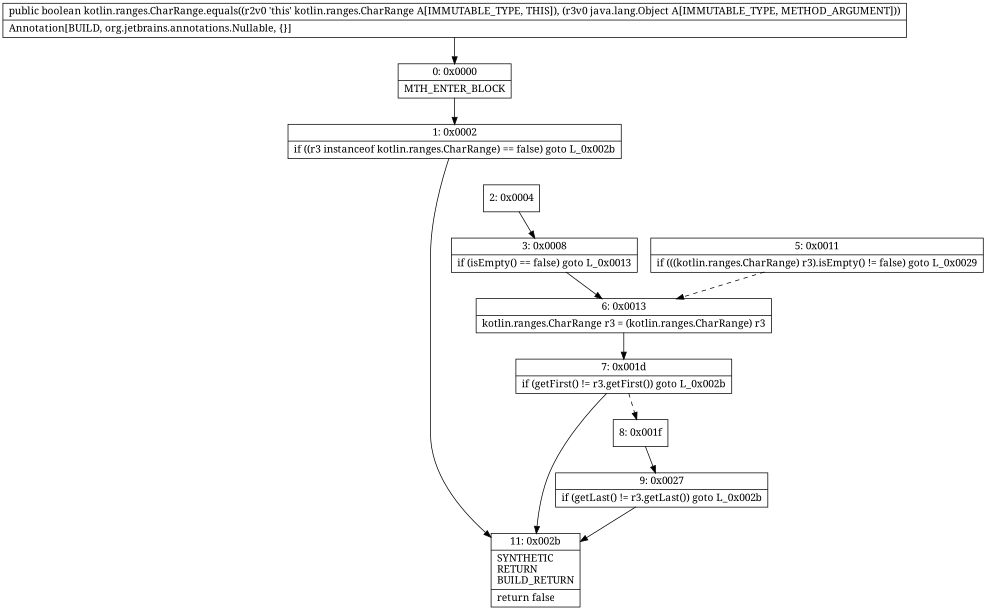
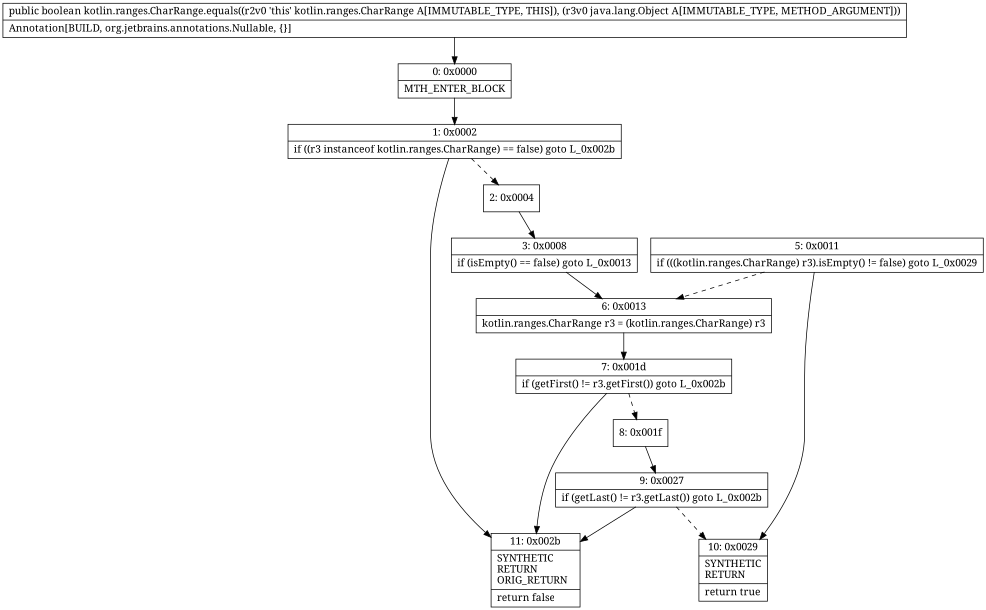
none -> (482, 169)
none -> (733, 570)
(536, 580) -> (532, 580)
